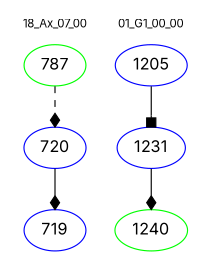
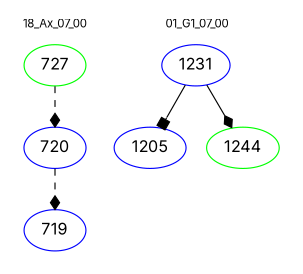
(151, 25) -> (197, 25)
(55, 65) -> (55, 65)
(151, 101) -> (176, 101)
(55, 182) -> (55, 182)
(151, 230) -> (243, 148)
